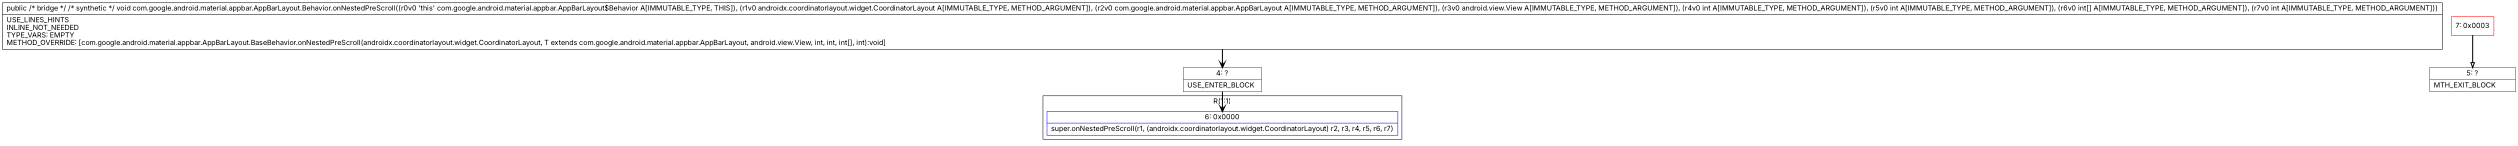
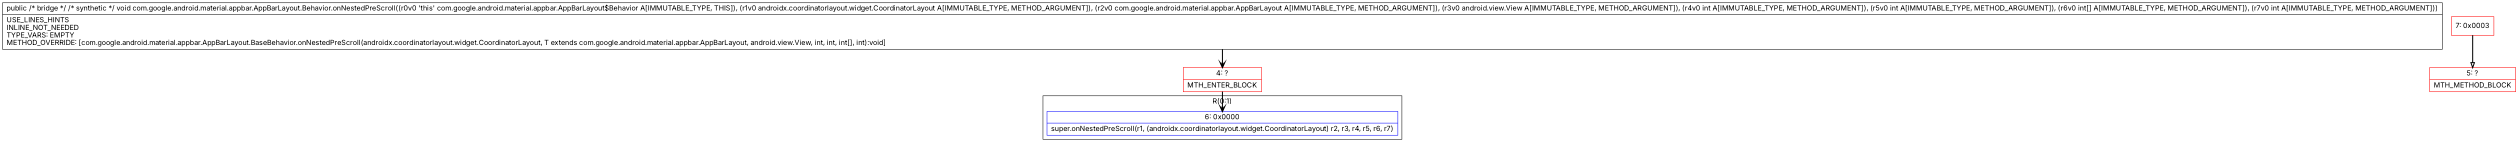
(1221, 85) -> (1222, 85)
(2465, 85) -> (2473, 85)
(1222, 102) -> (1222, 102)
